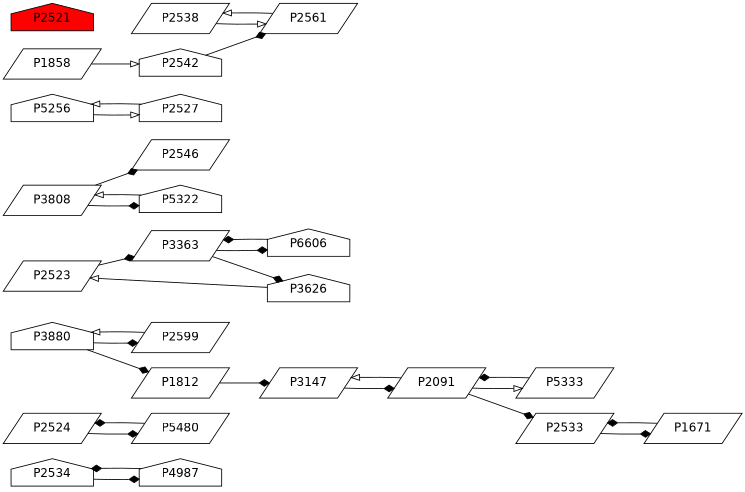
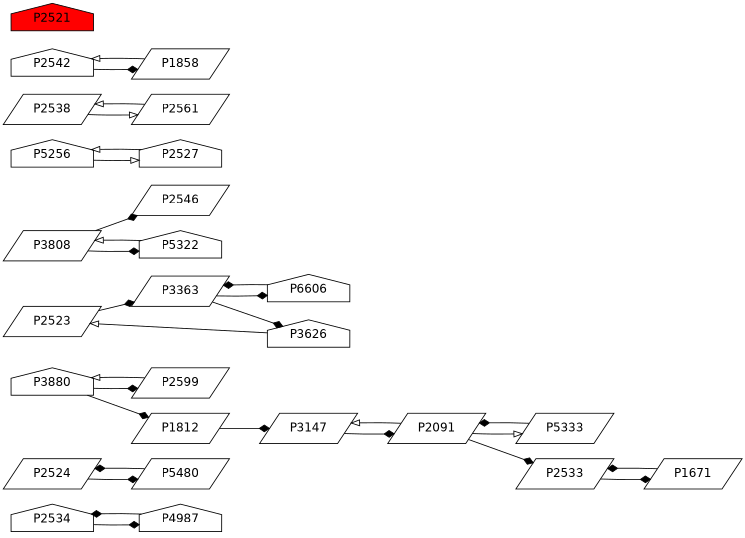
(231, 46) -> (111, 70)
